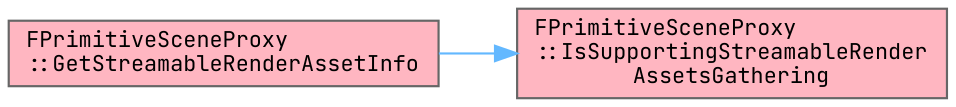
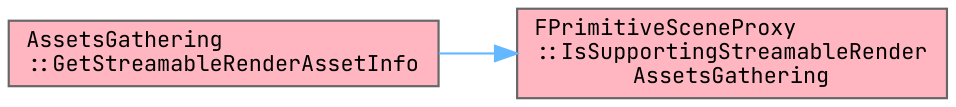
(224, 53) -> (224, 53)
